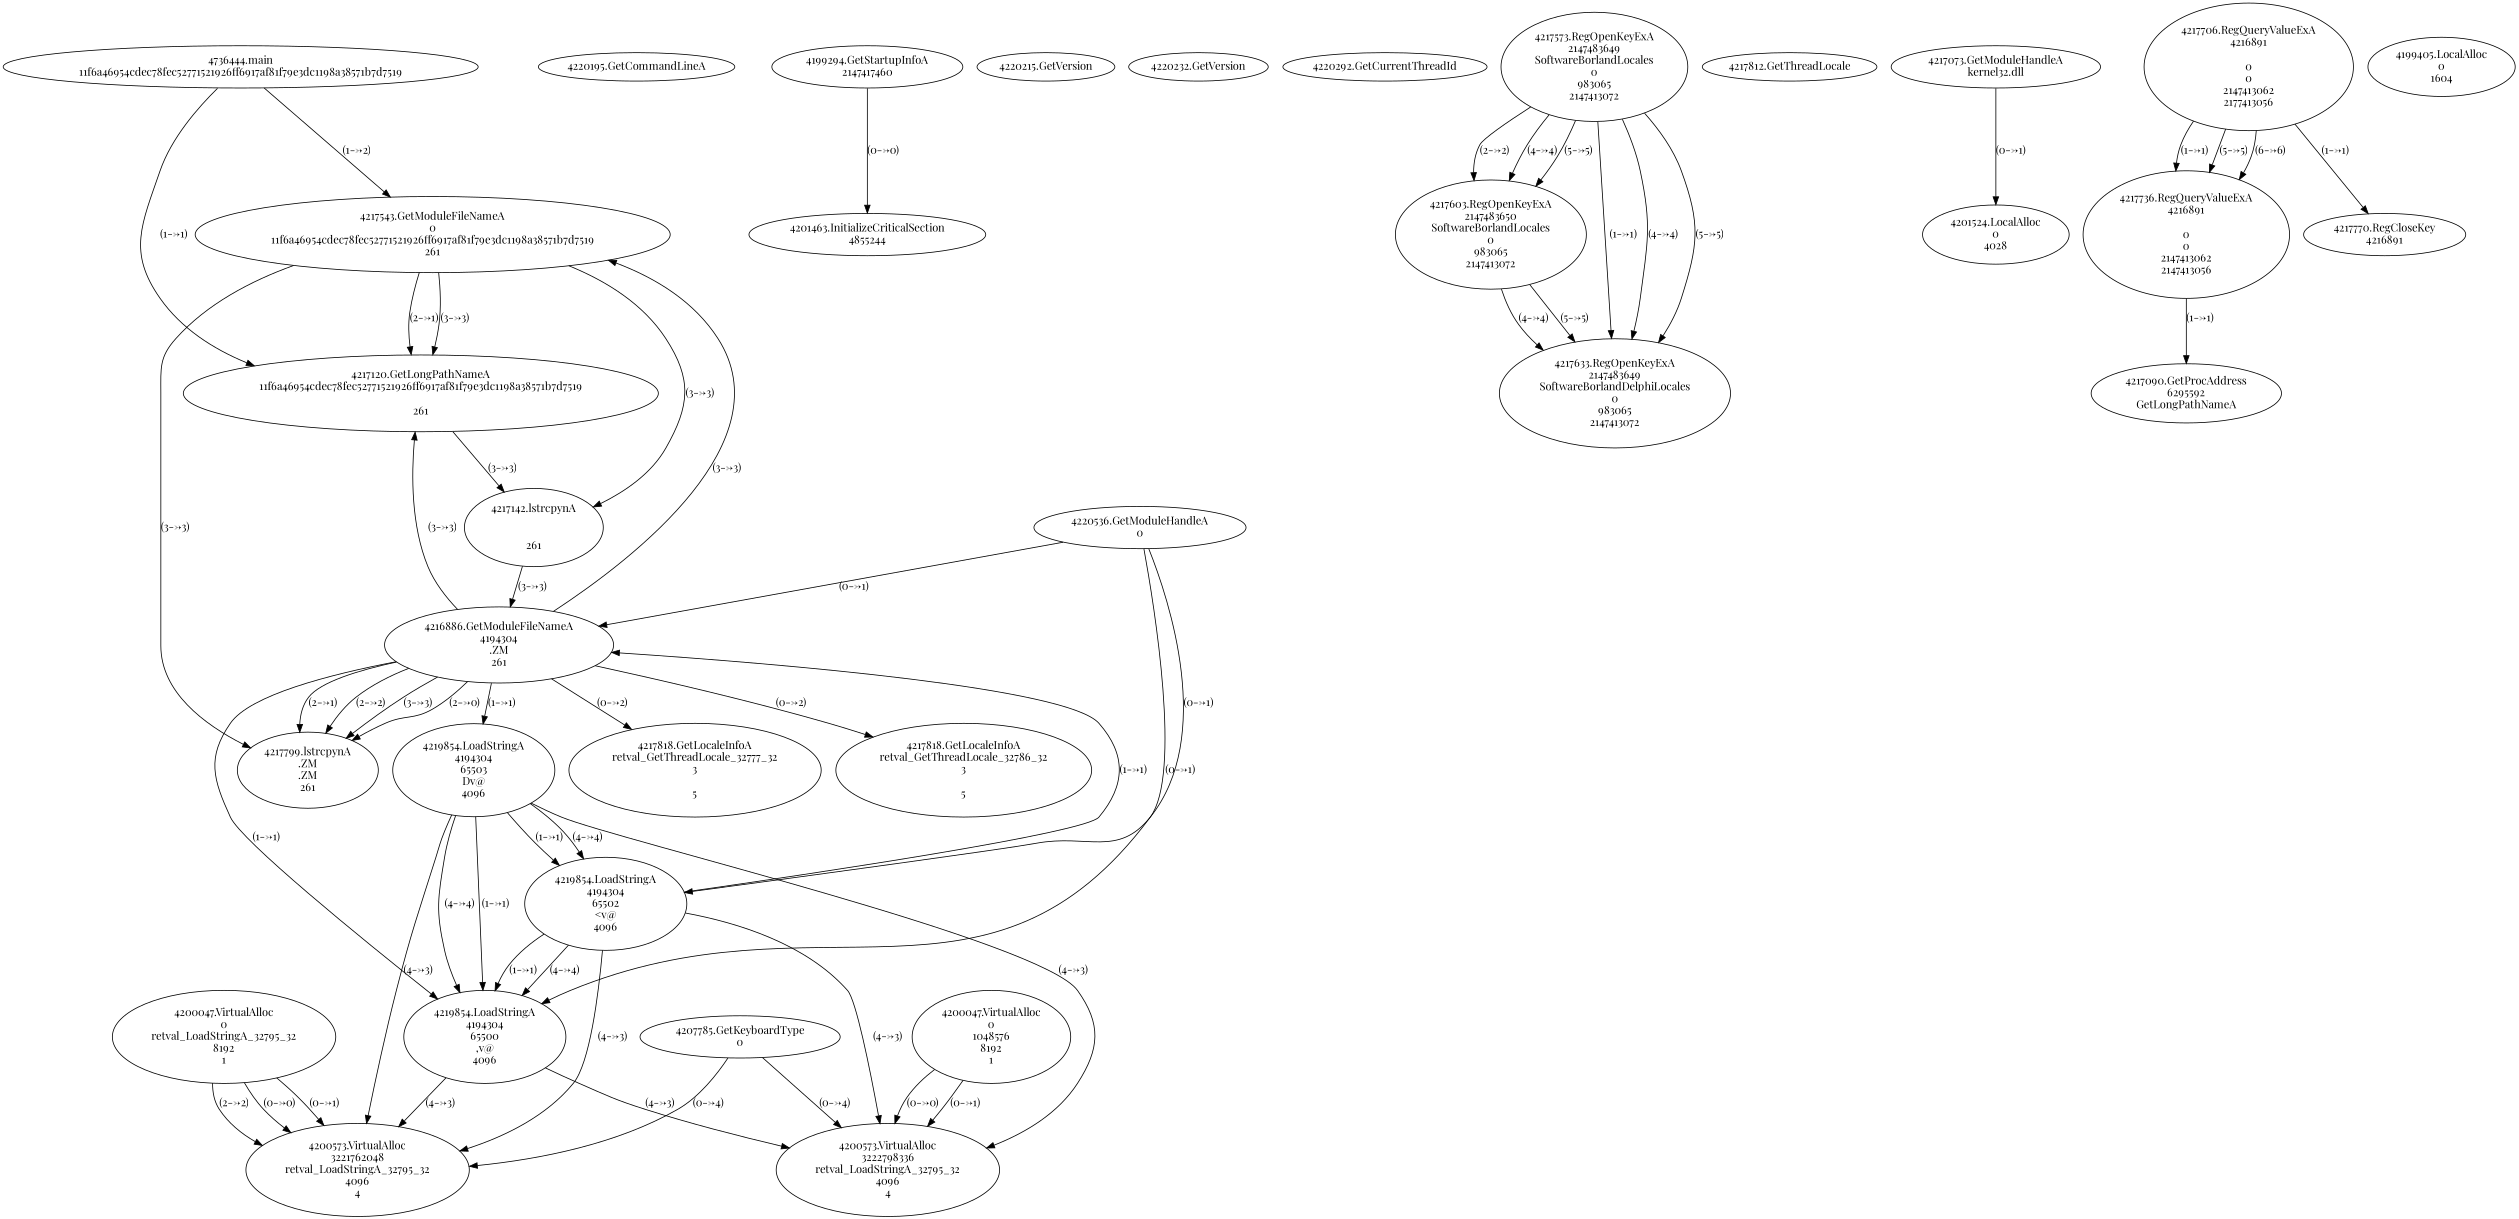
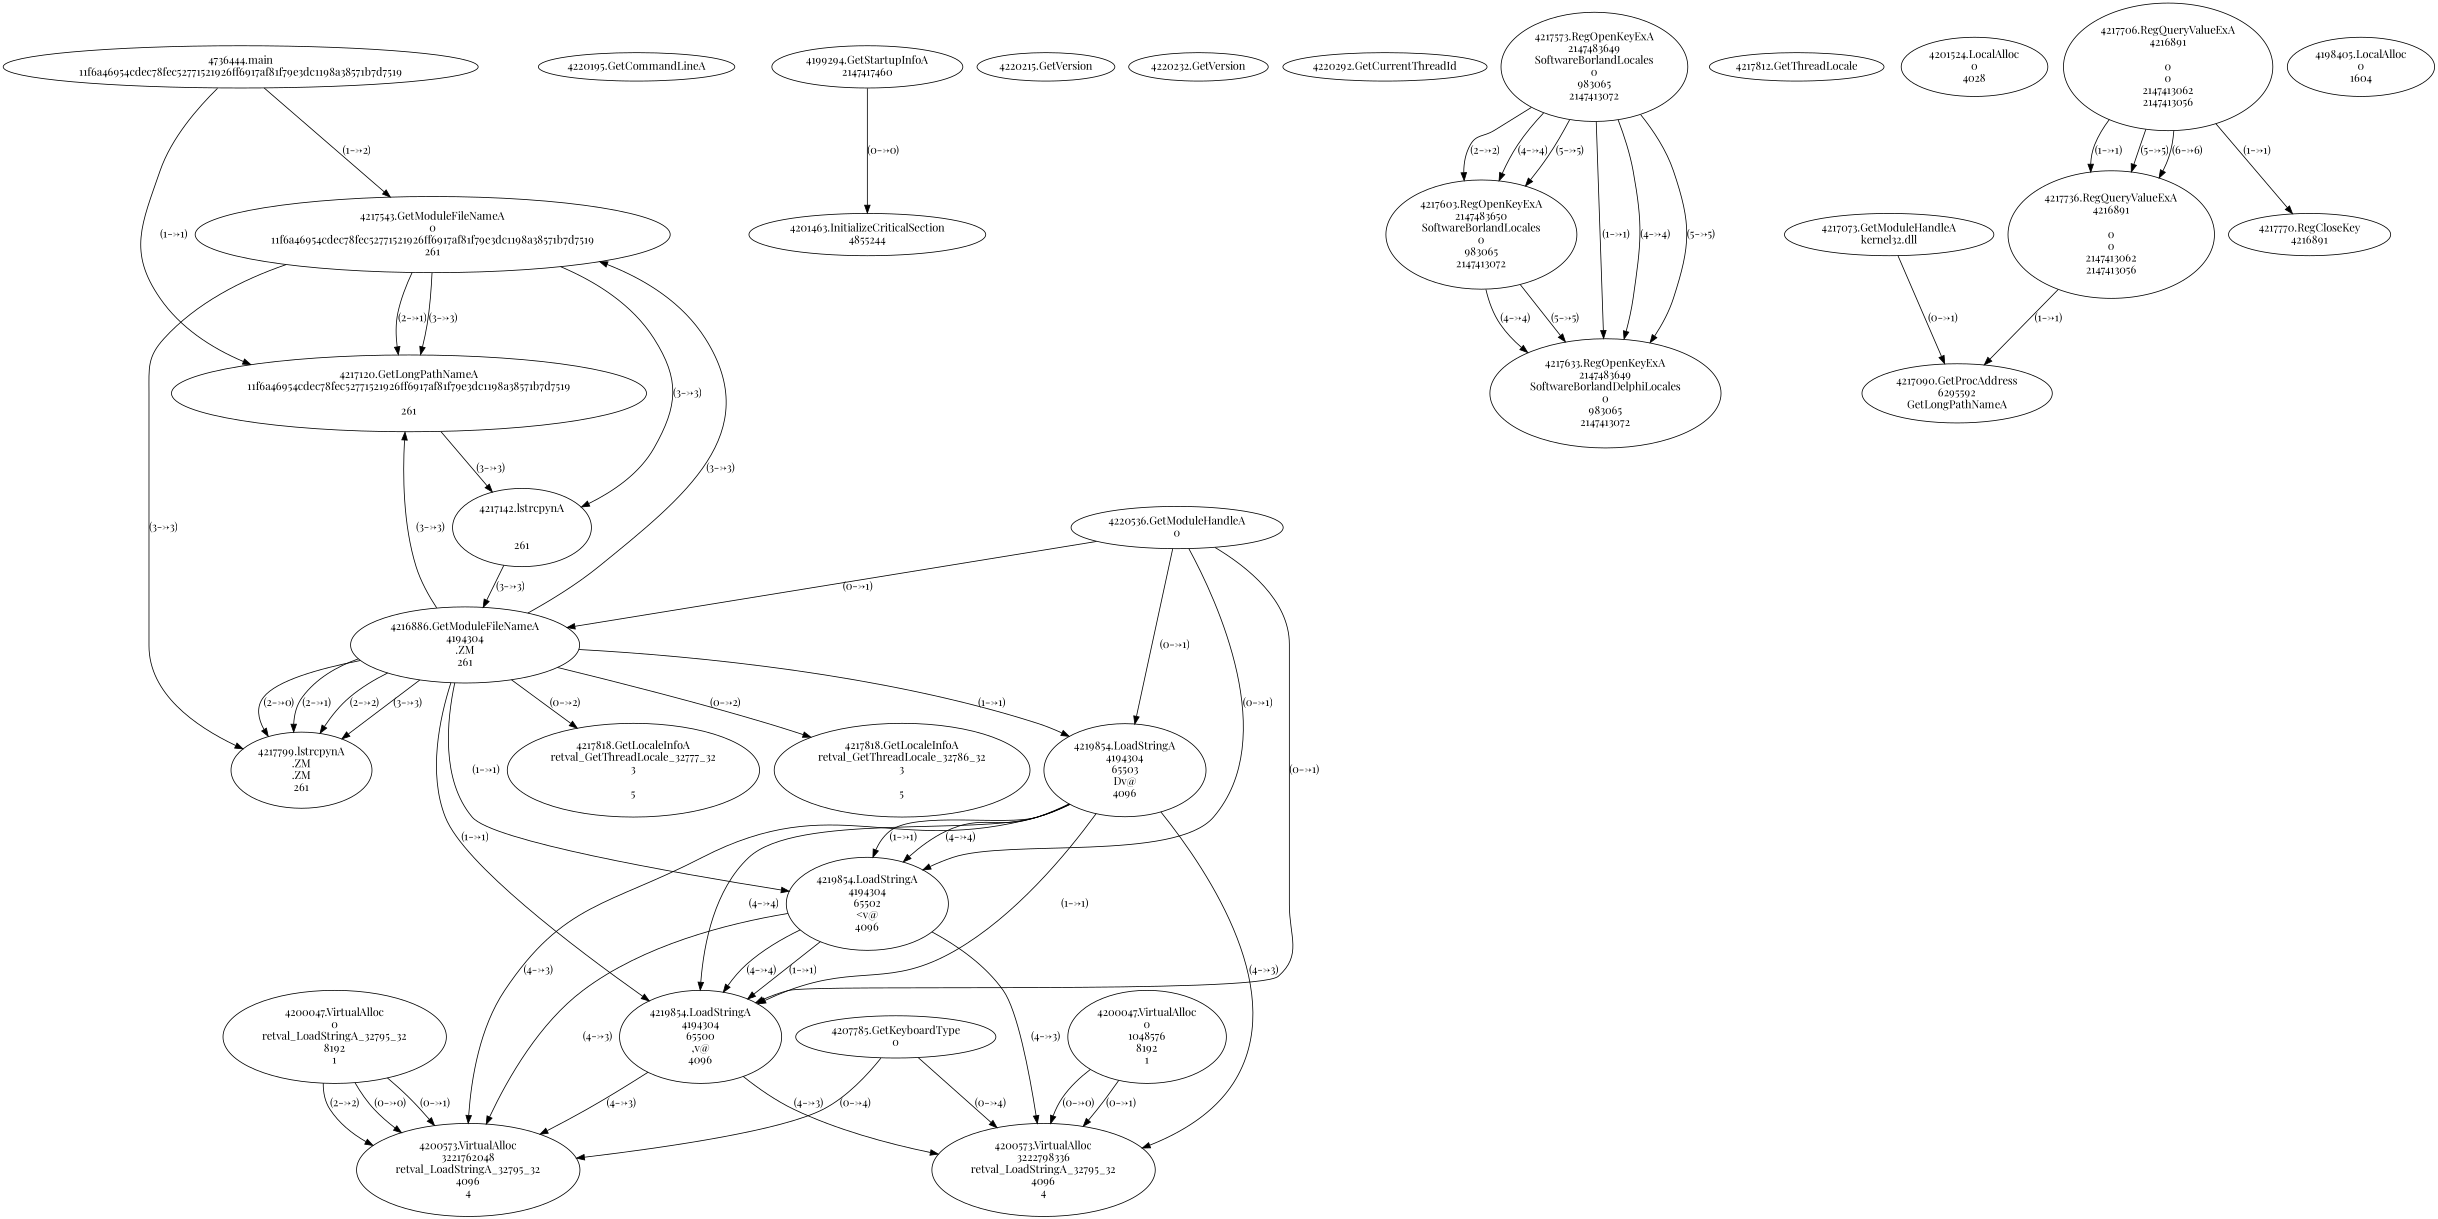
(2249, 67) -> (2168, 67)
(2442, 67) -> (2361, 67)
(1996, 143) -> (1920, 306)
none -> (1155, 633)
(1110, 739) -> (556, 847)
